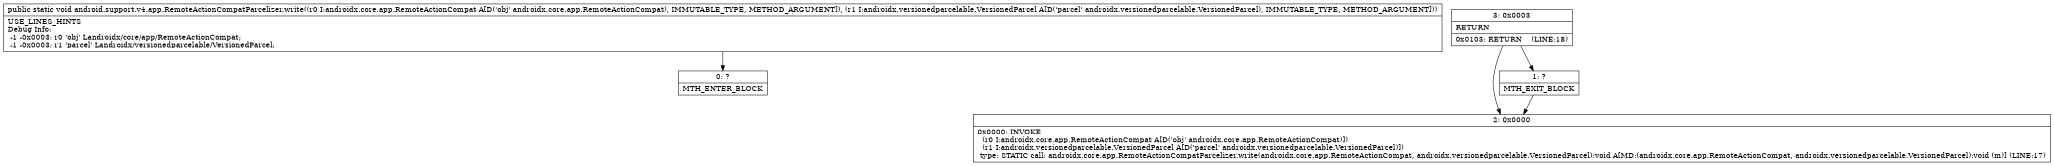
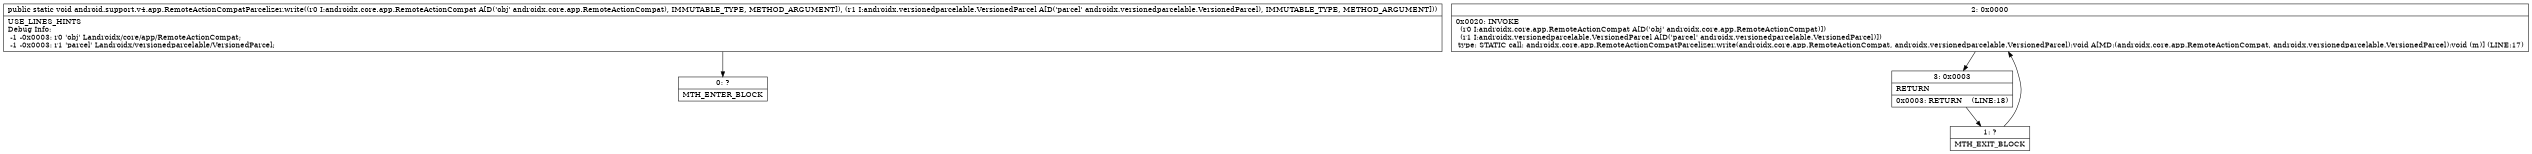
(1512, 40) -> (1952, 101)
(1494, 77) -> (1971, 59)
(1012, 132) -> (1490, 22)
